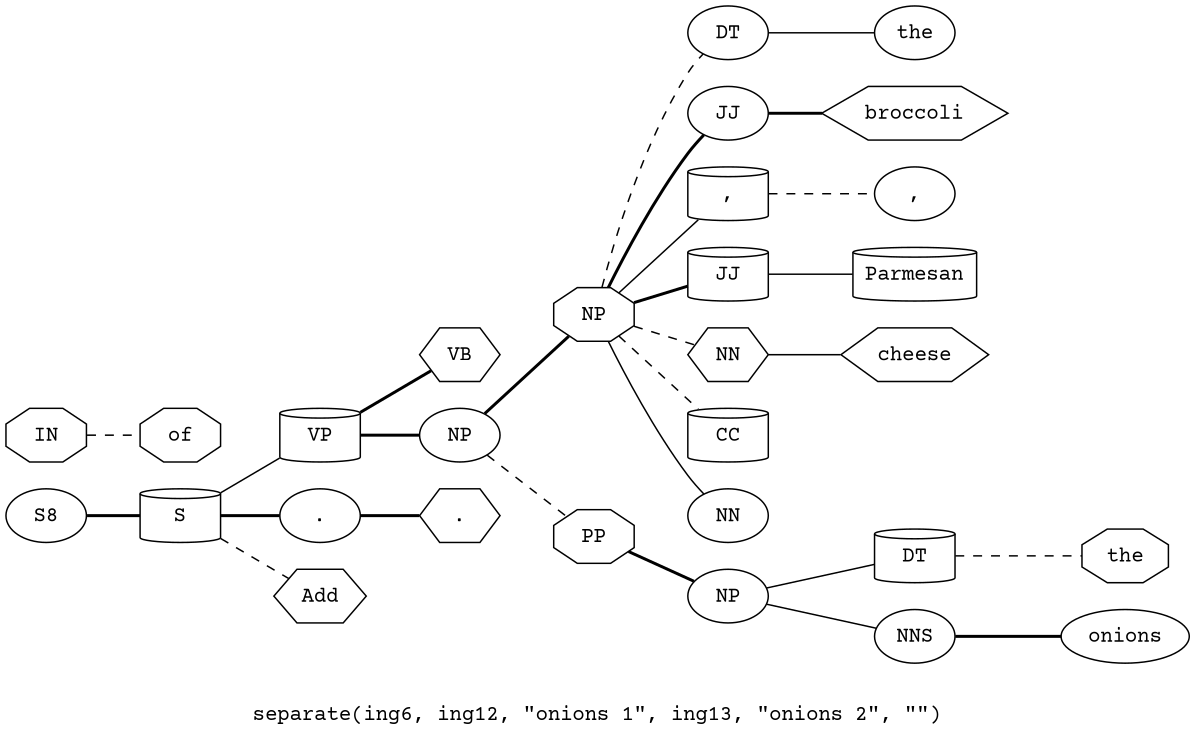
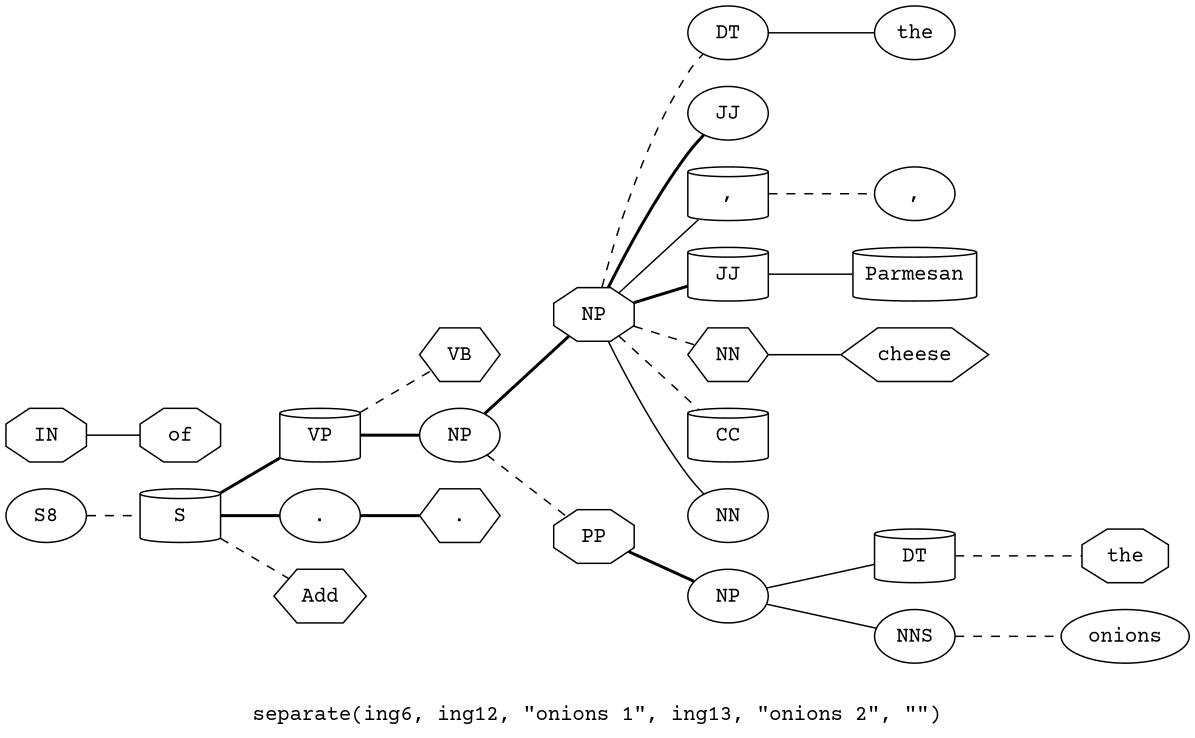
(915, 113) -> none
(396, 392) -> (396, 392)
(114, 435) -> (114, 435)
(250, 475) -> (250, 475)
(114, 516) -> (114, 516)
(1008, 636) -> (1008, 636)
